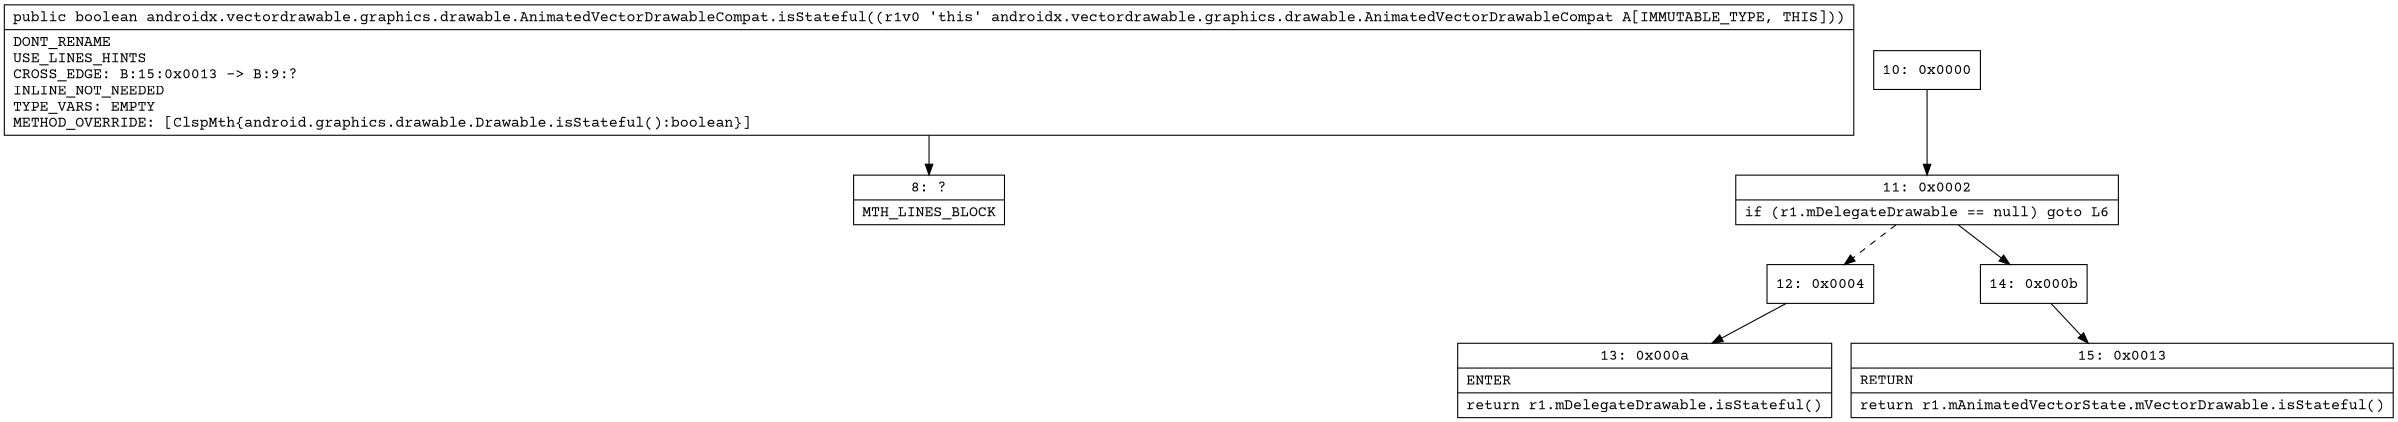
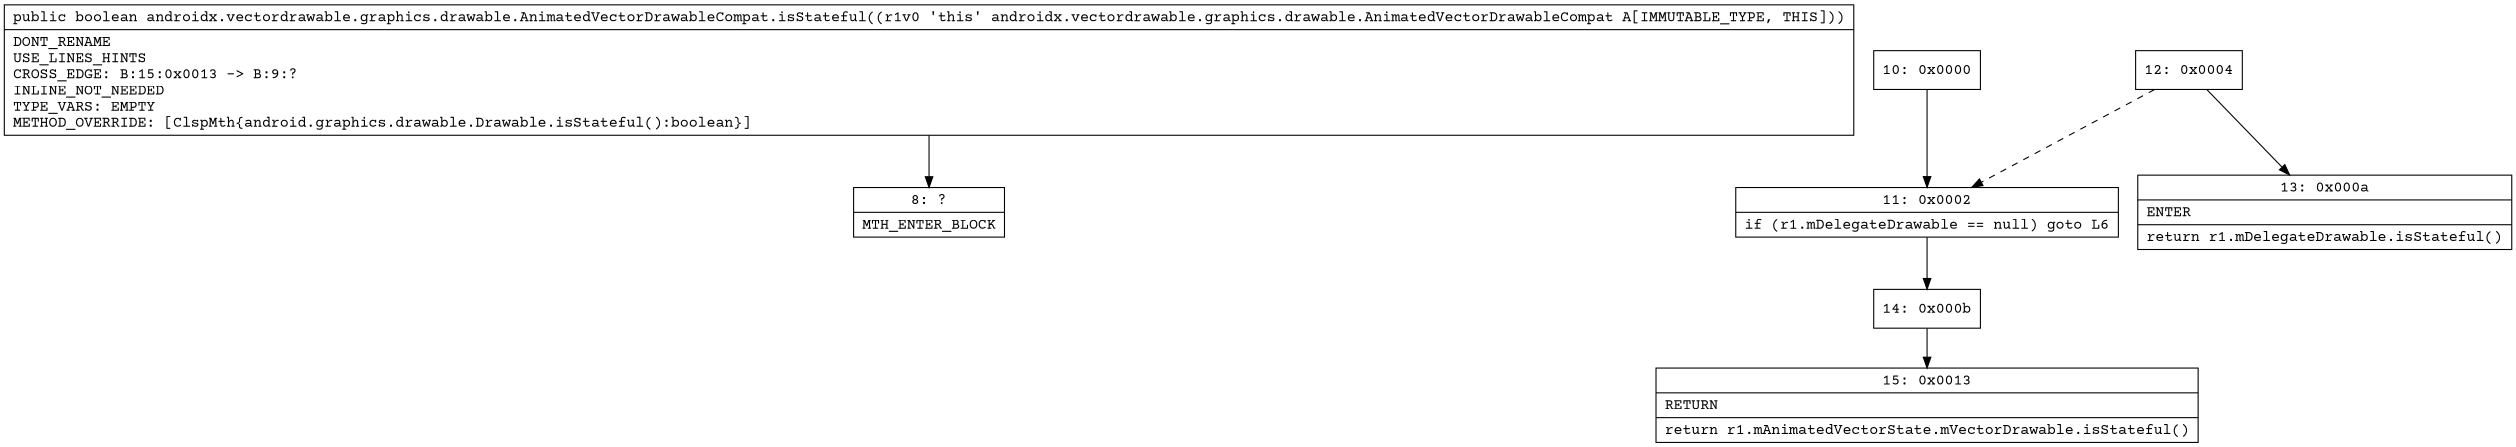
(929, 212) -> (929, 224)
(1874, 241) -> (2068, 136)
